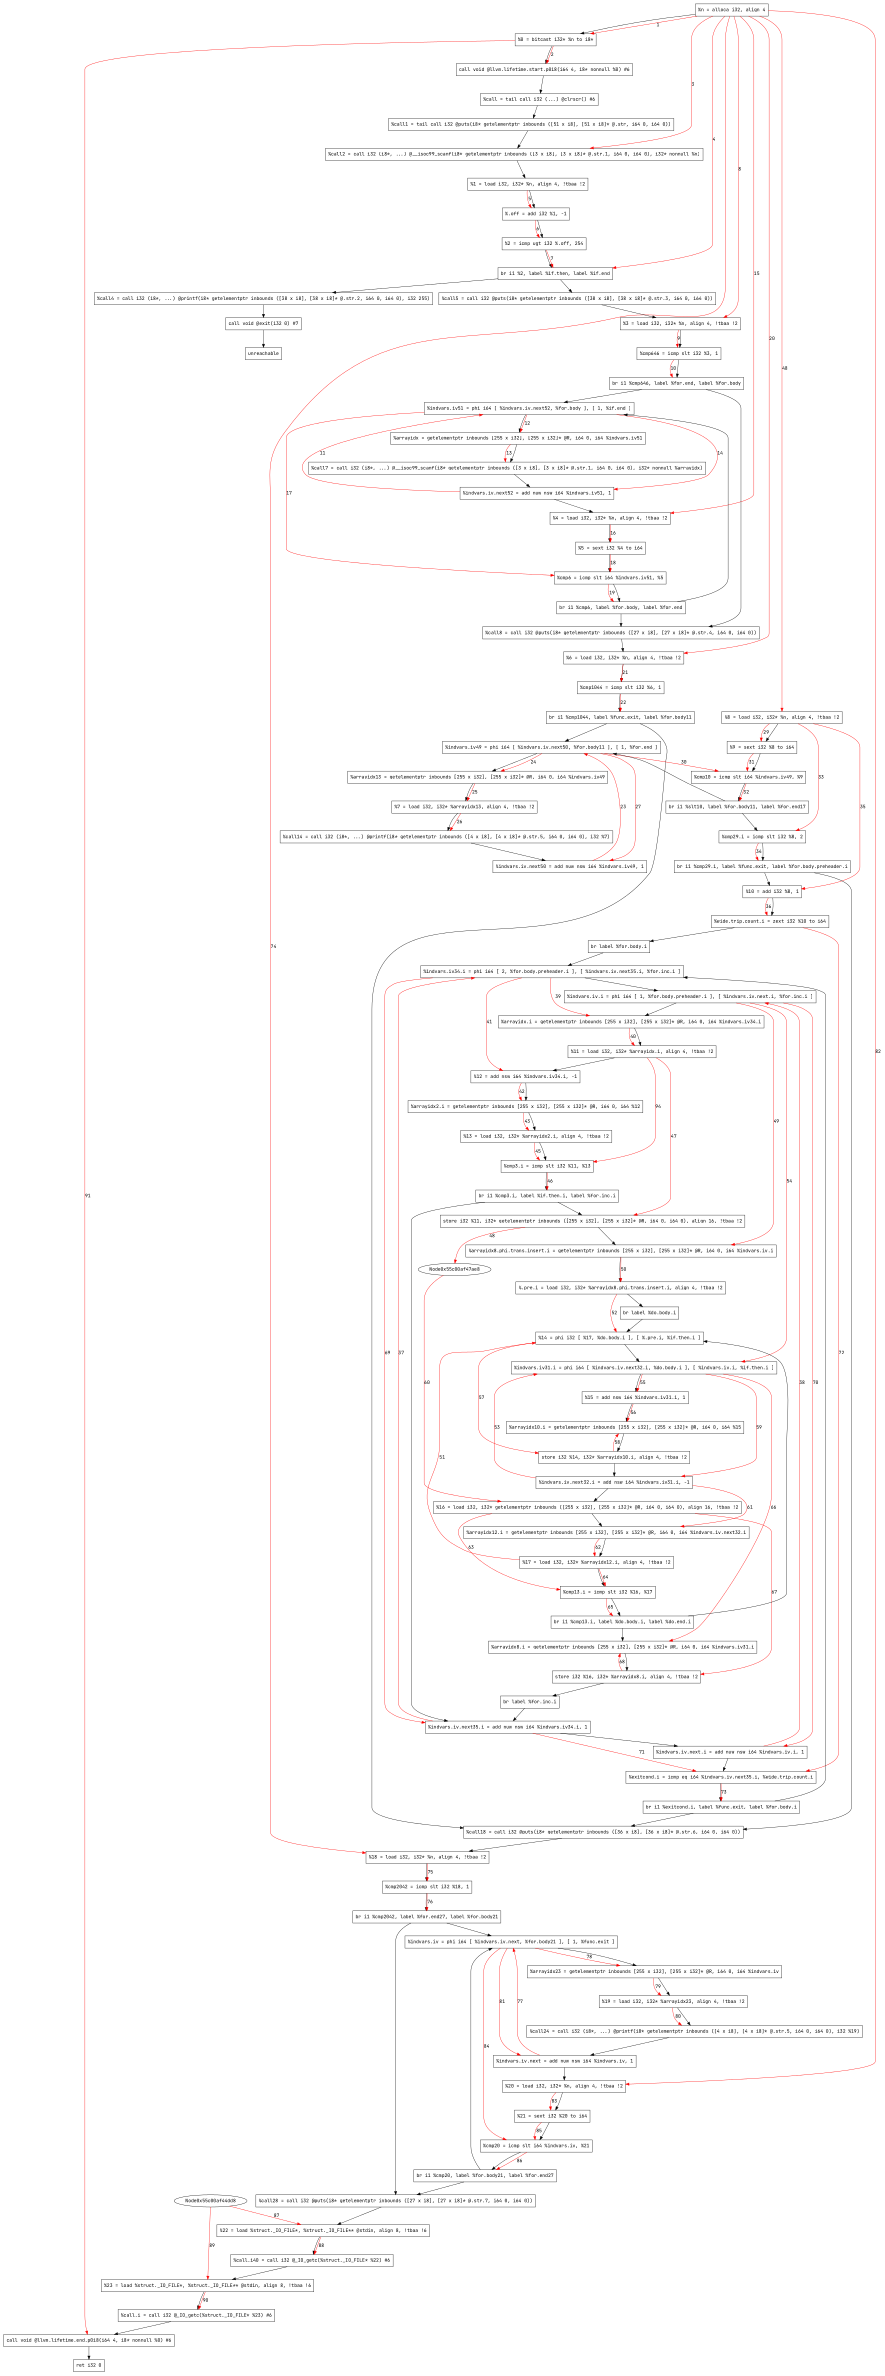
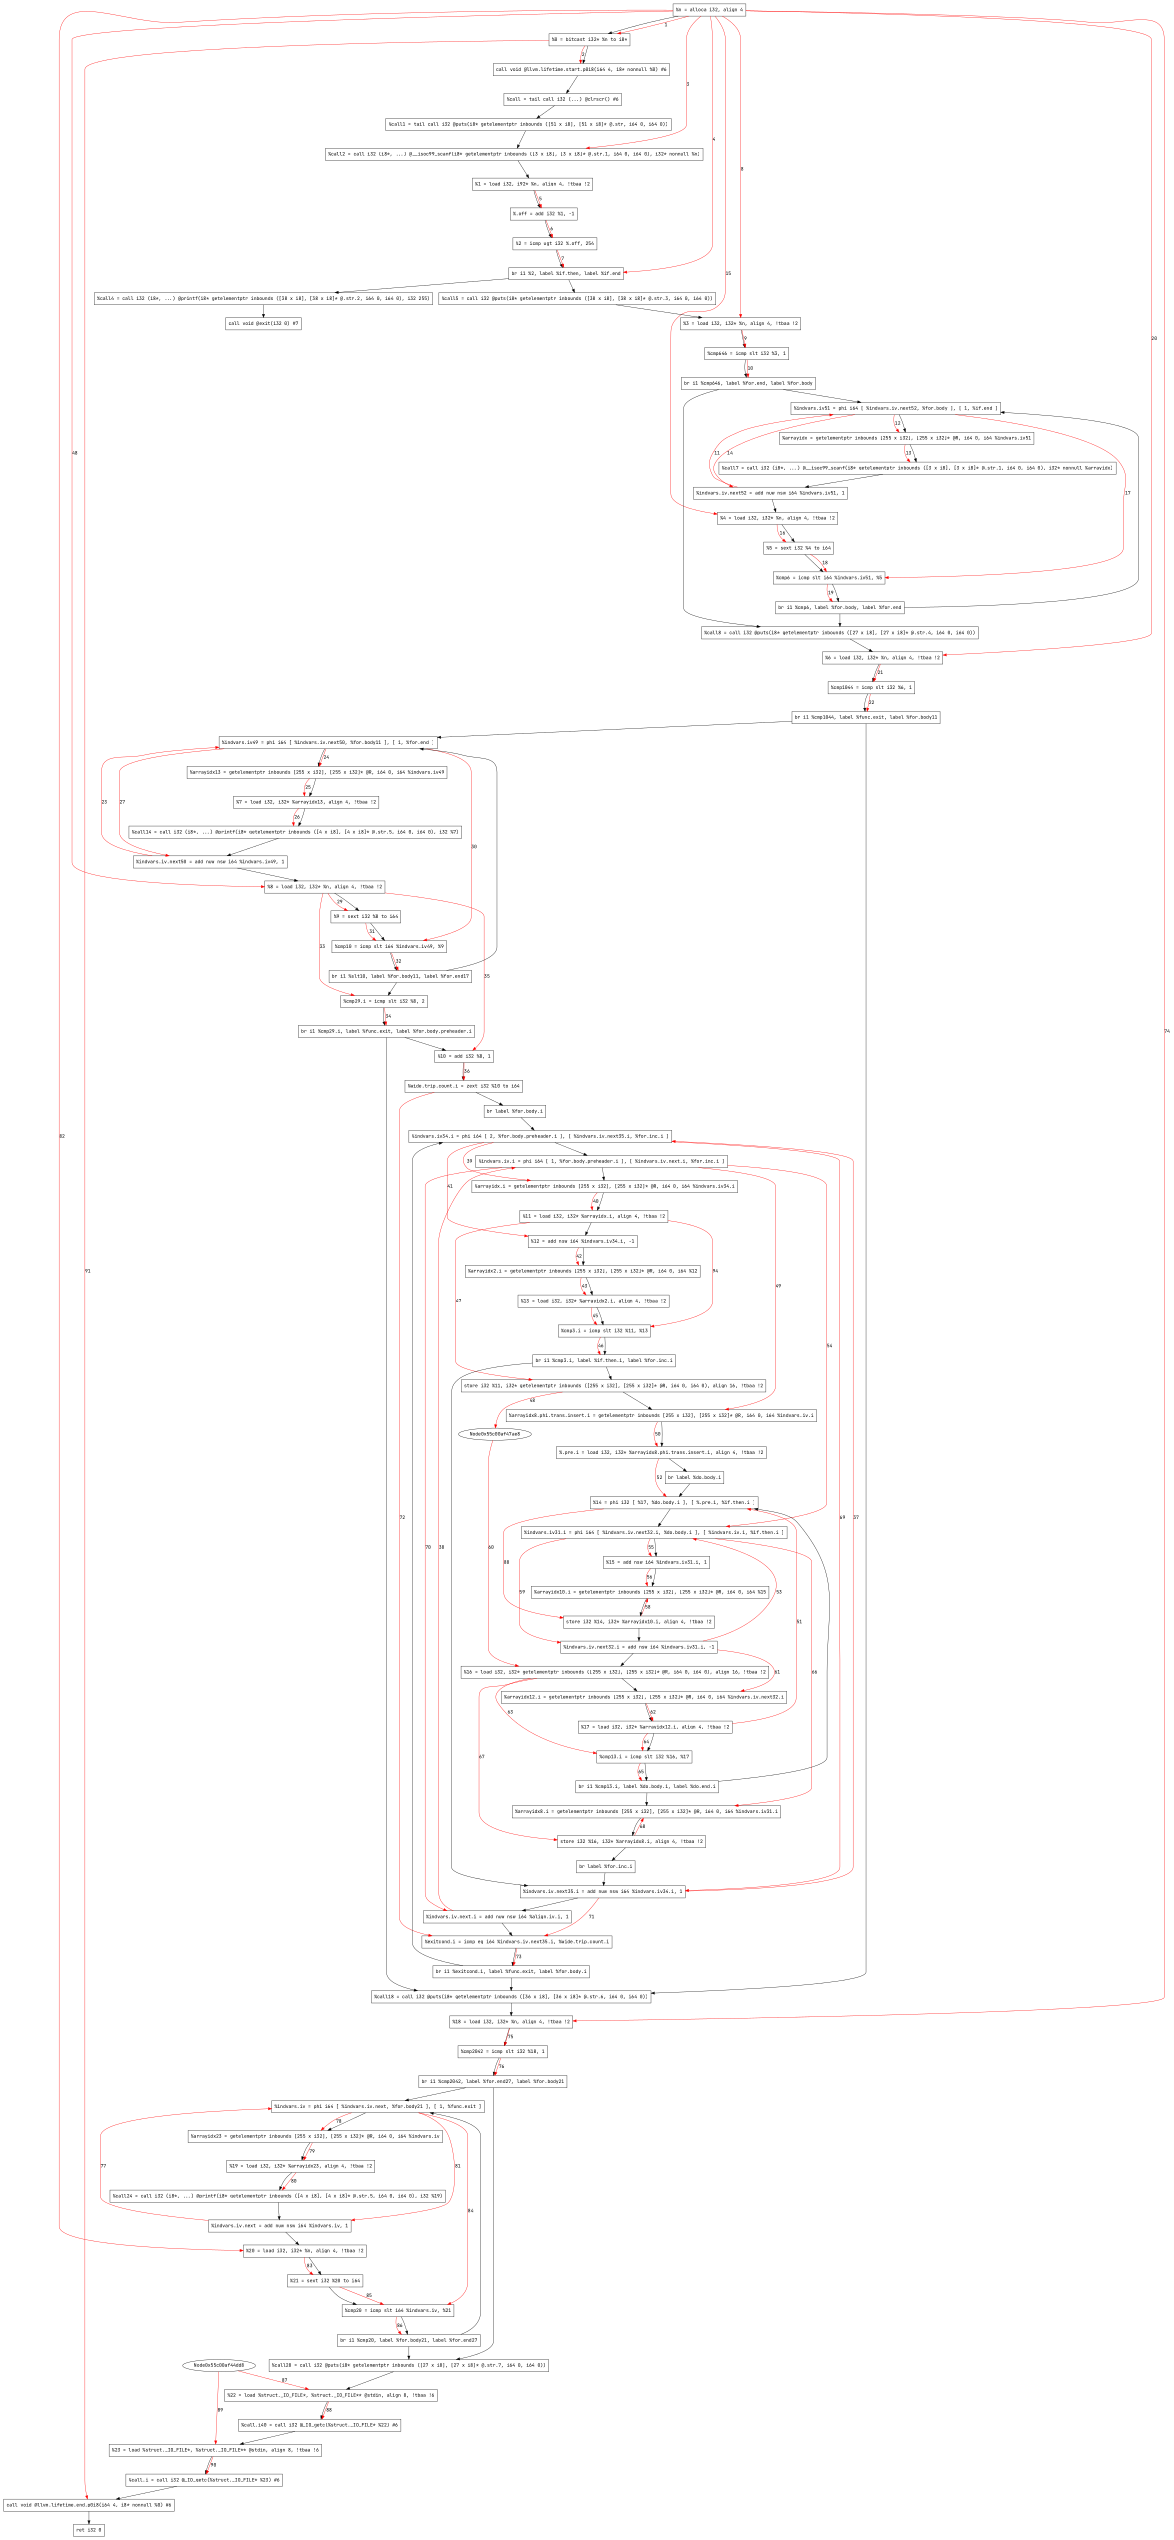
(528, 184) -> (533, 184)
(263, 354) -> none
none -> (266, 874)
(482, 1398) -> (507, 1562)
(730, 1752) -> (497, 1917)
